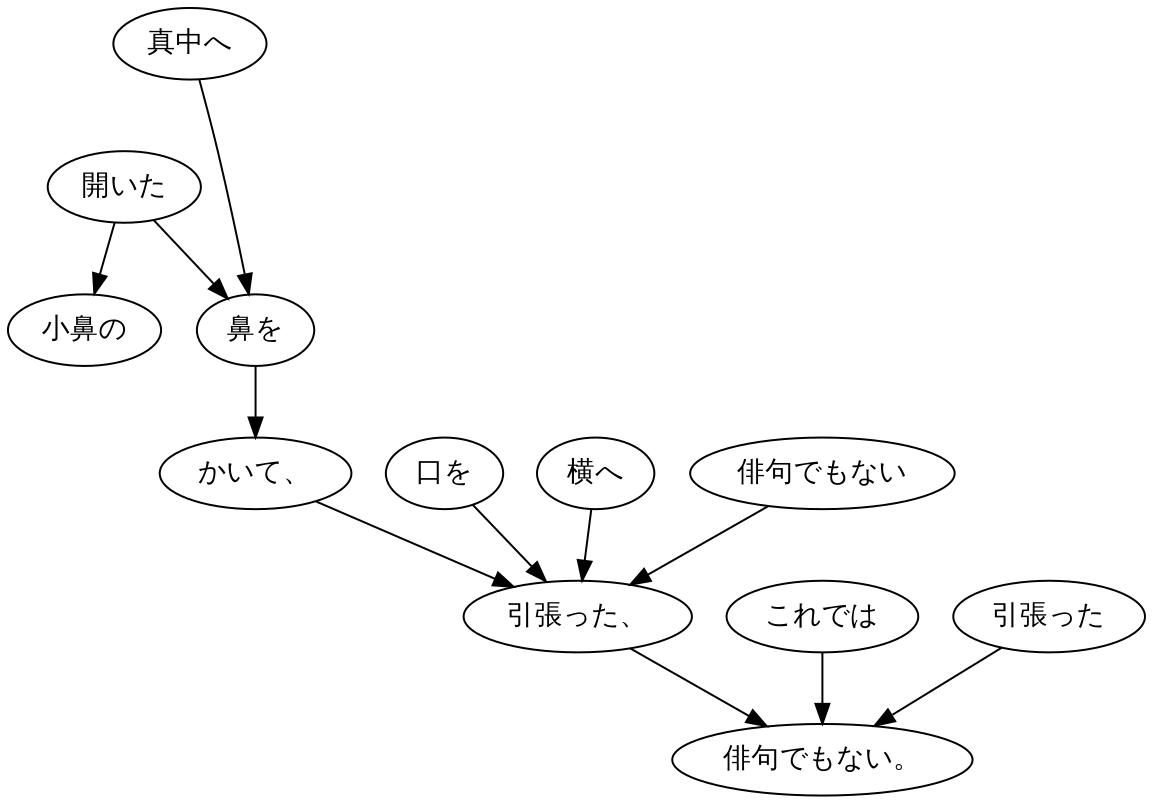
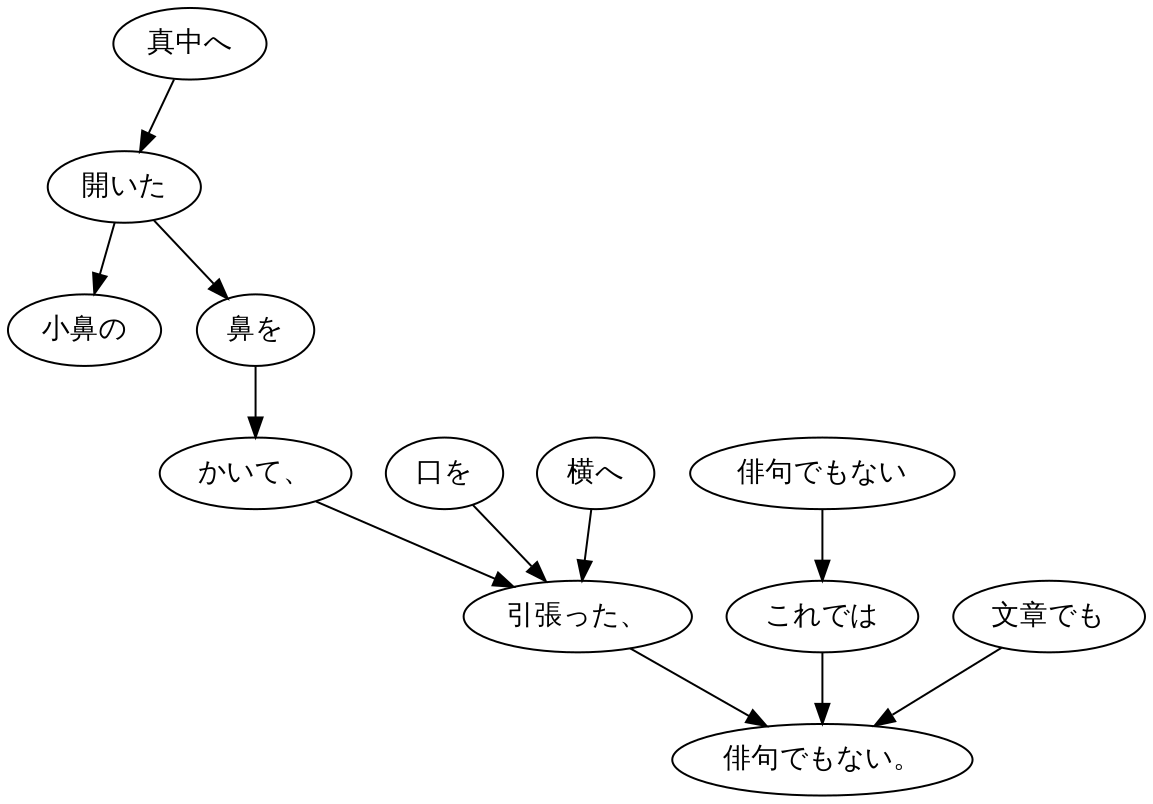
(224, 176) -> (161, 106)
(708, 541) -> (822, 535)
(1049, 617) -> (1049, 617)
